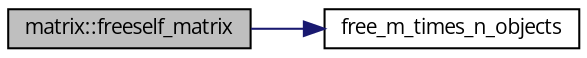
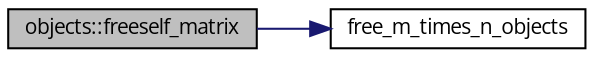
(129, 29) -> (132, 29)
